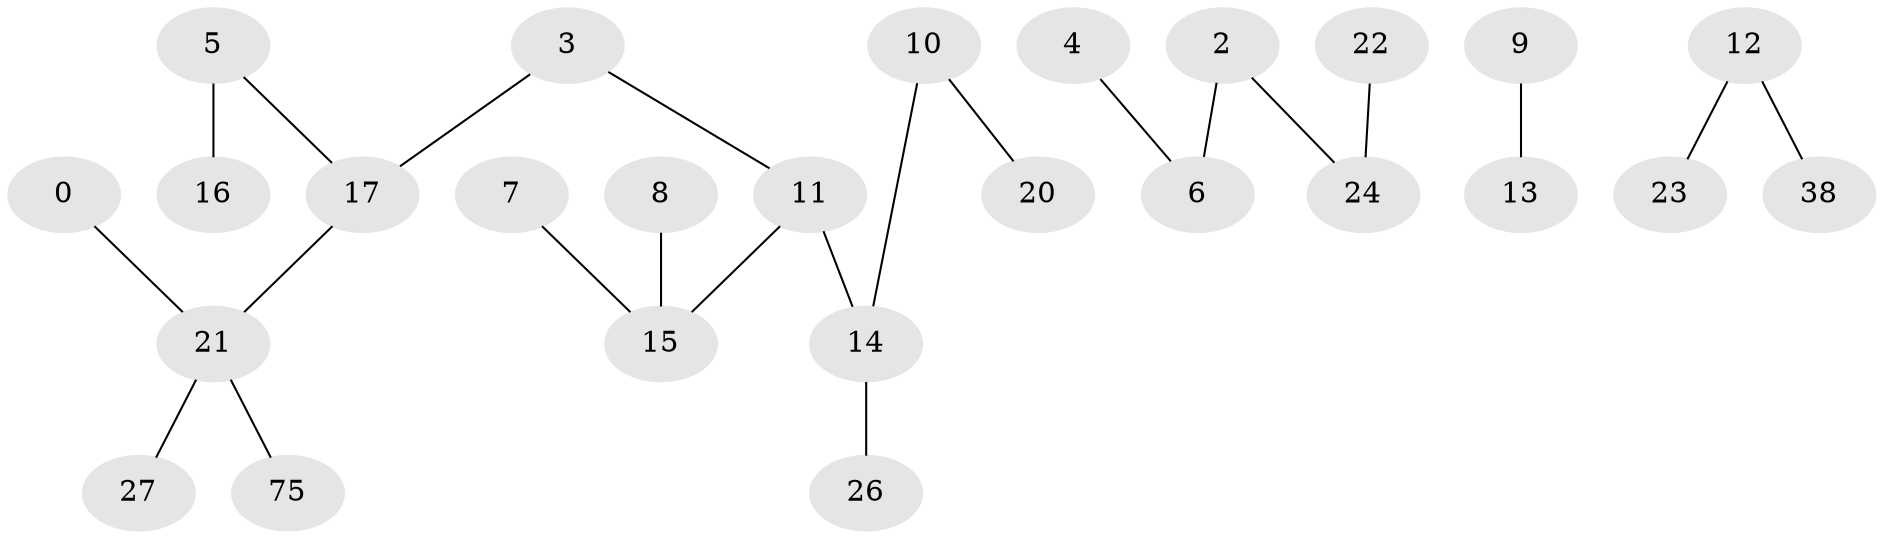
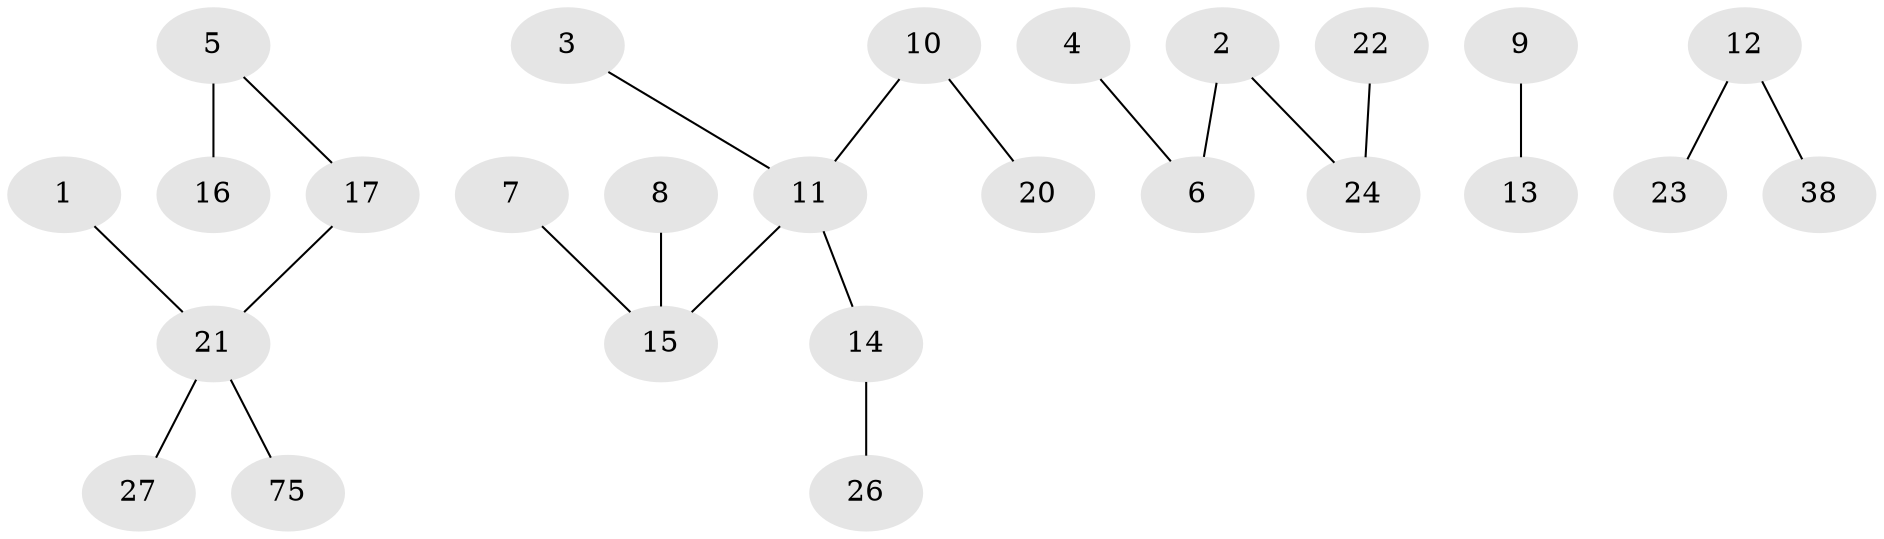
(465, 120) -> none
(64, 195) -> (64, 195)
(895, 195) -> (867, 120)
